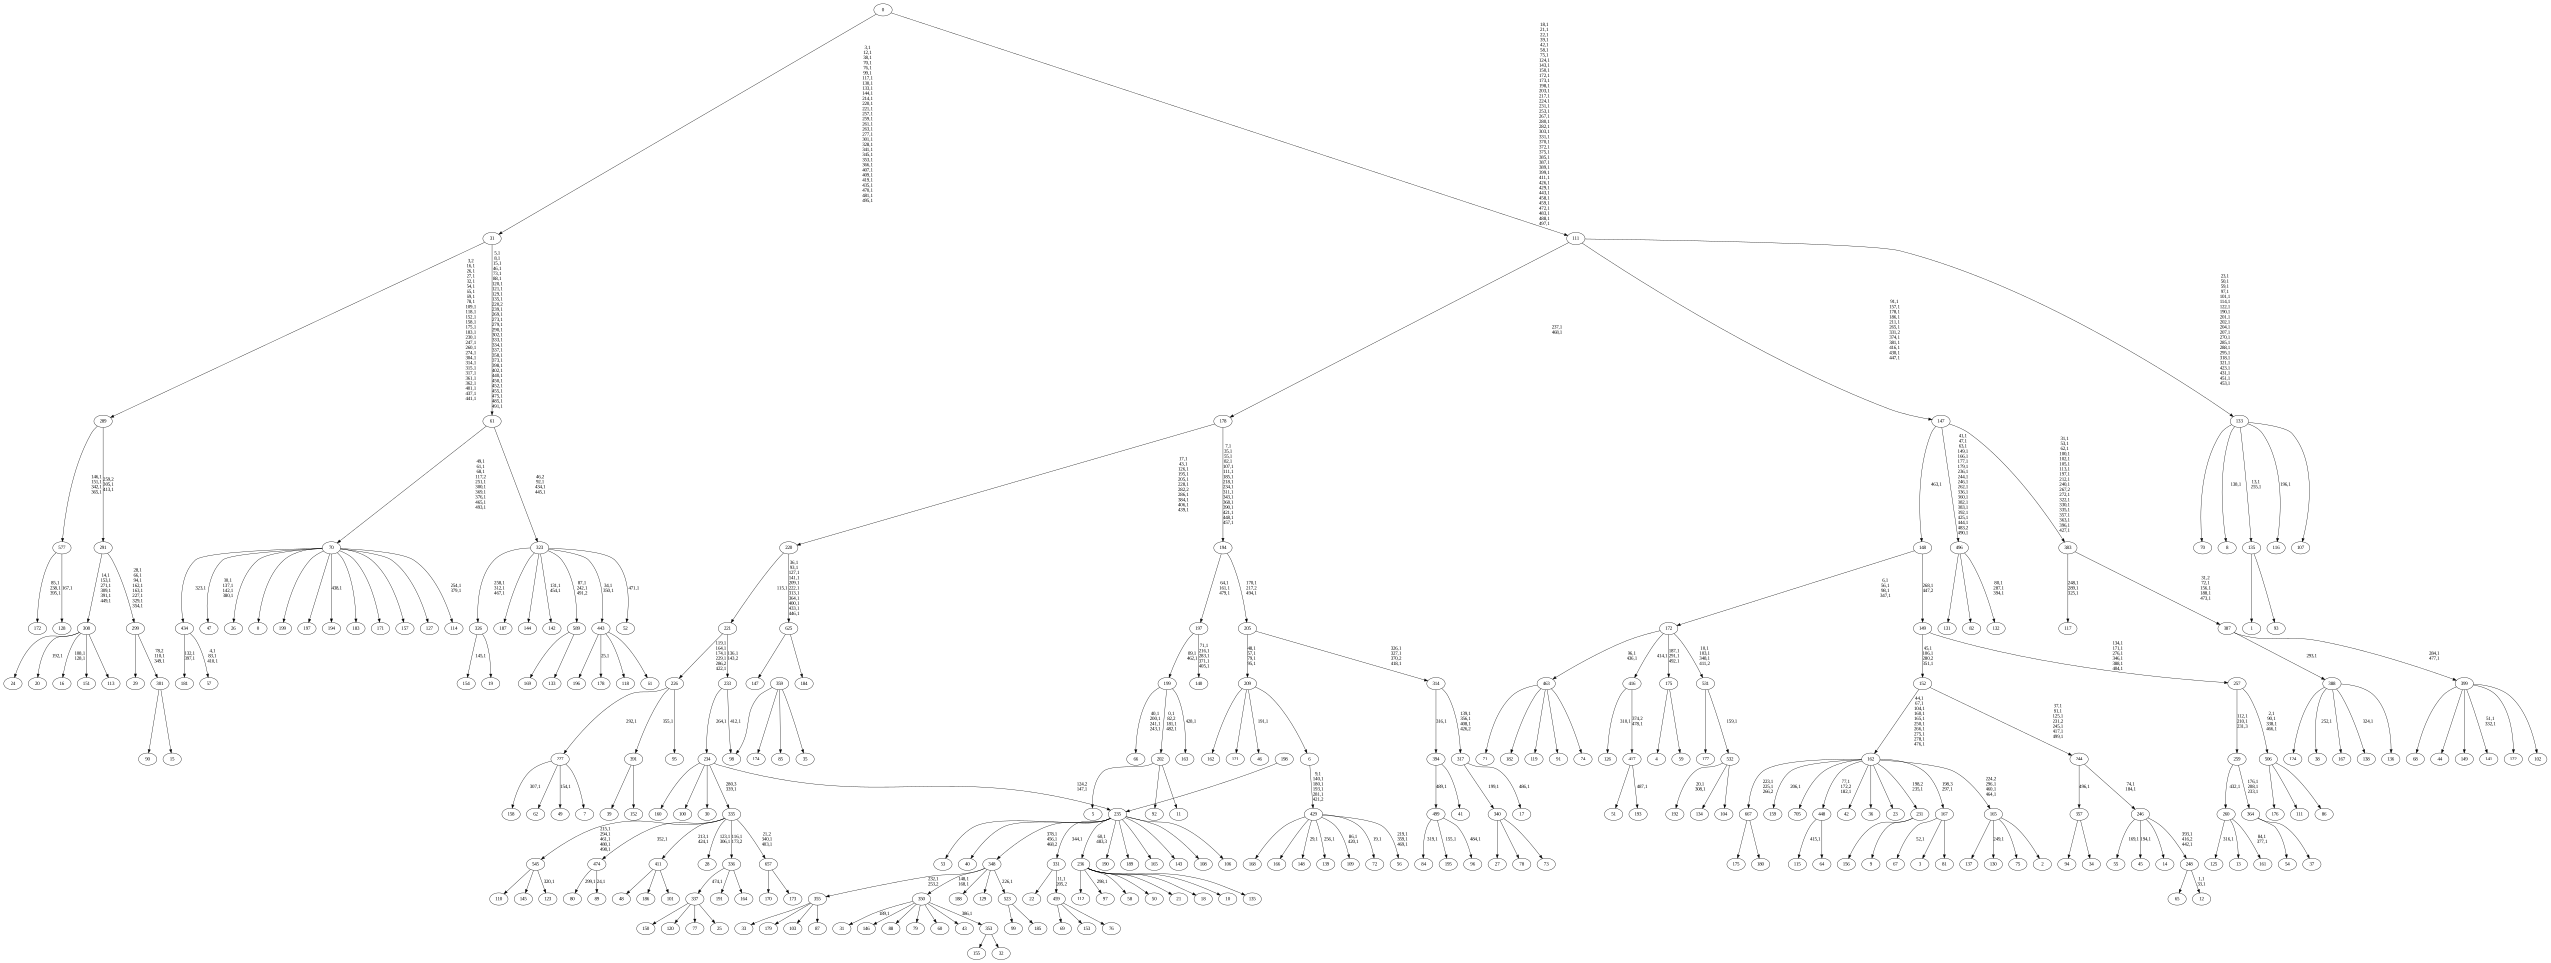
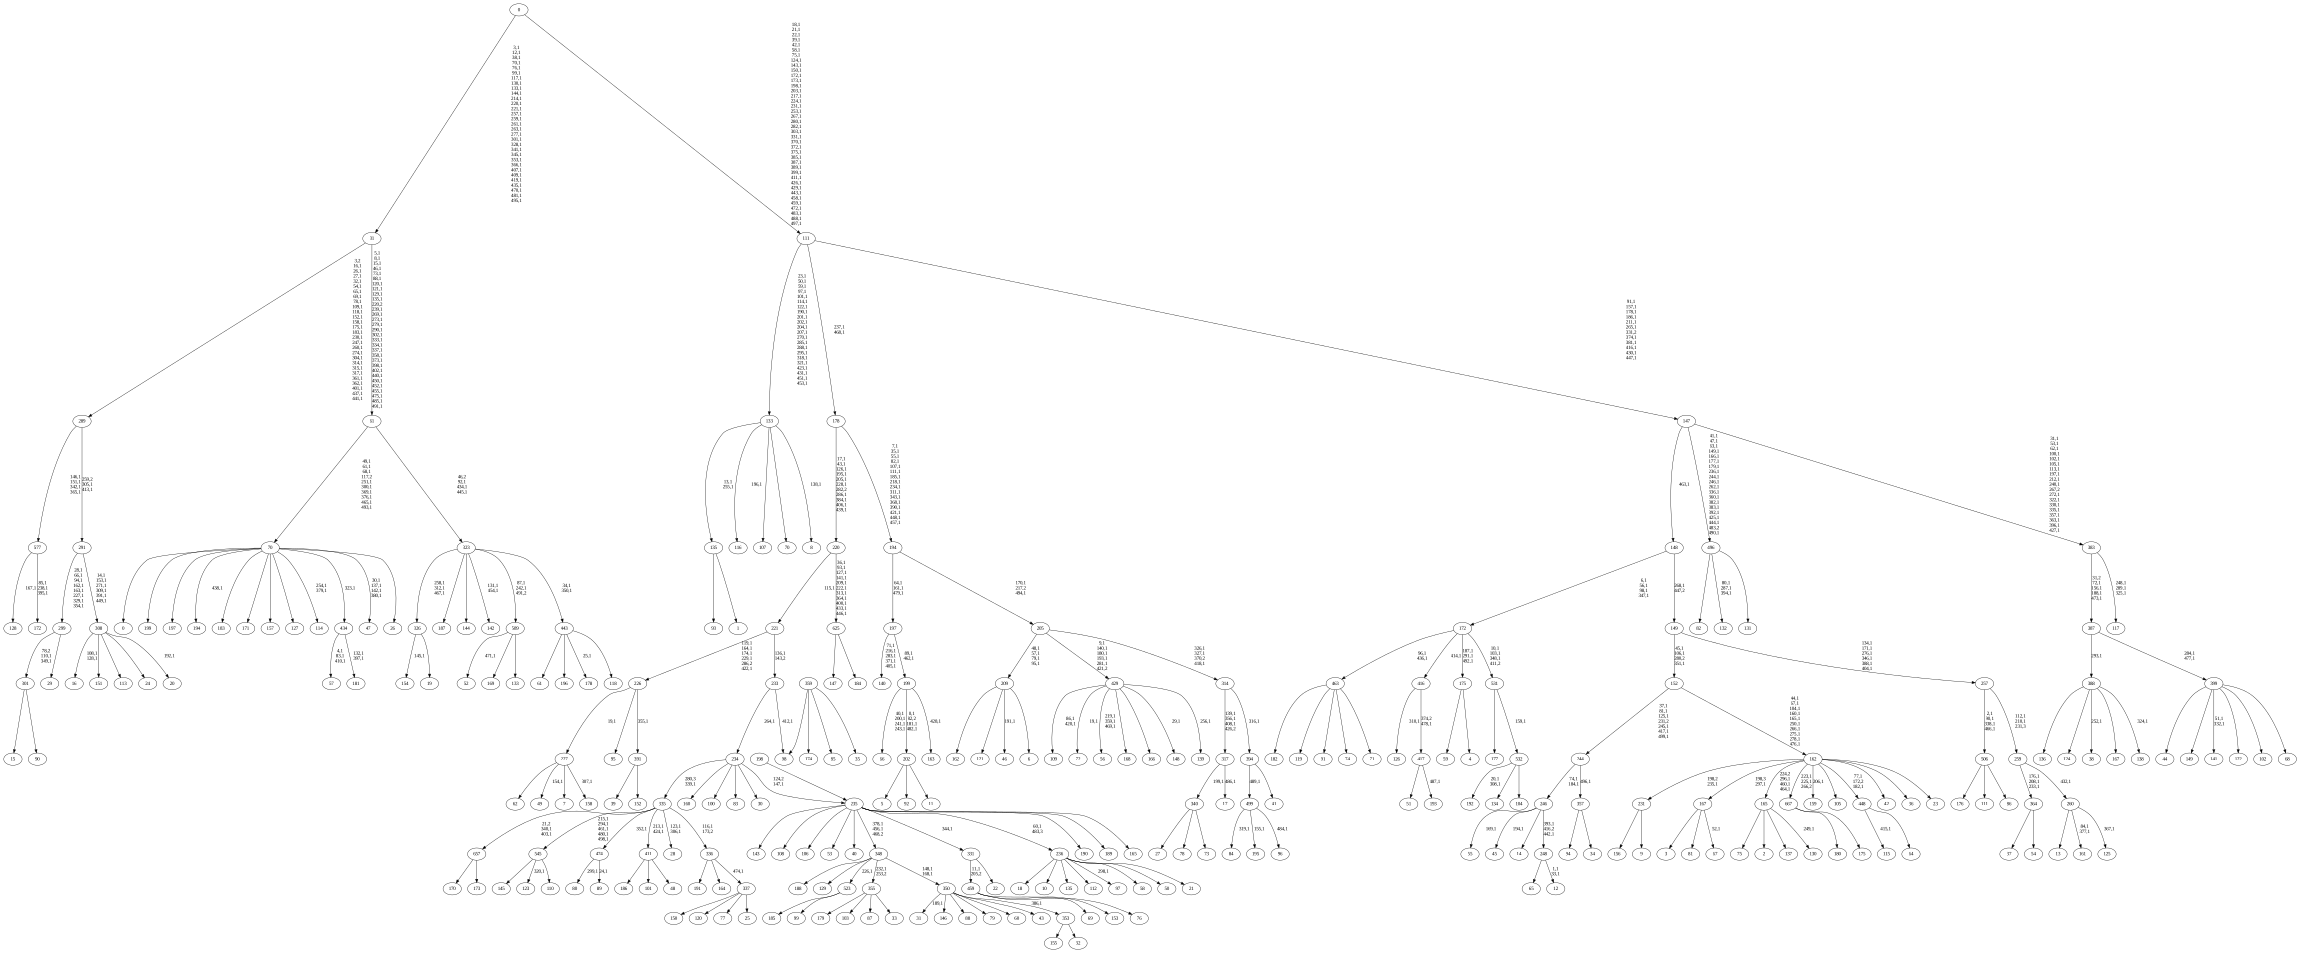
(612, 559) -> (481, 646)
(631, 721) -> (612, 721)
(1311, 785) -> (1076, 655)
none -> (736, 804)
(1797, 814) -> (1838, 804)
(2228, 839) -> (2109, 829)
